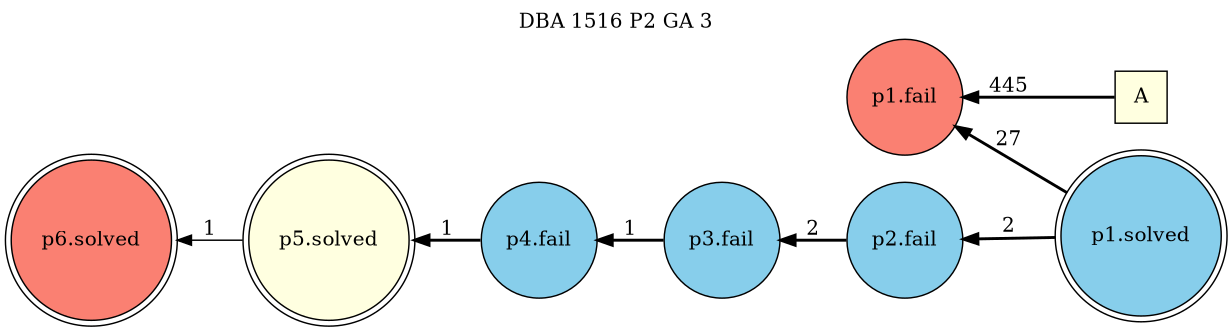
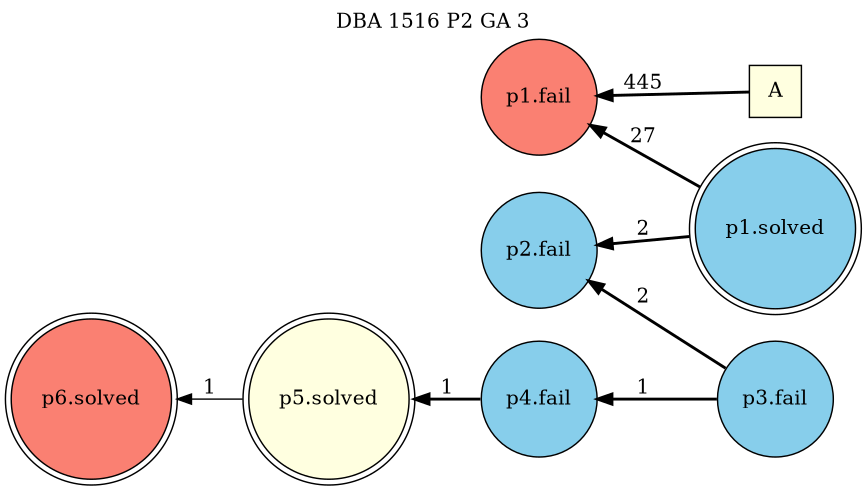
(821, 240) -> (664, 329)
